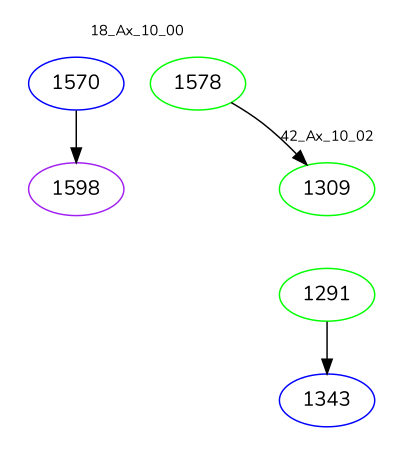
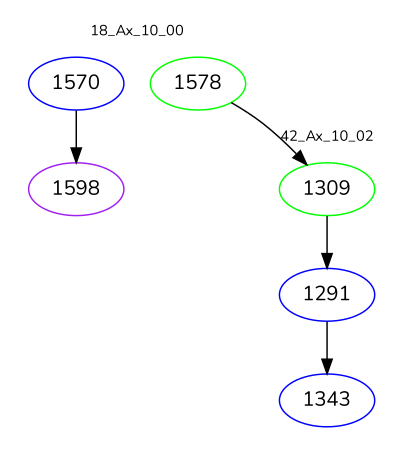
none -> (327, 235)
(327, 295) -> (327, 295)
